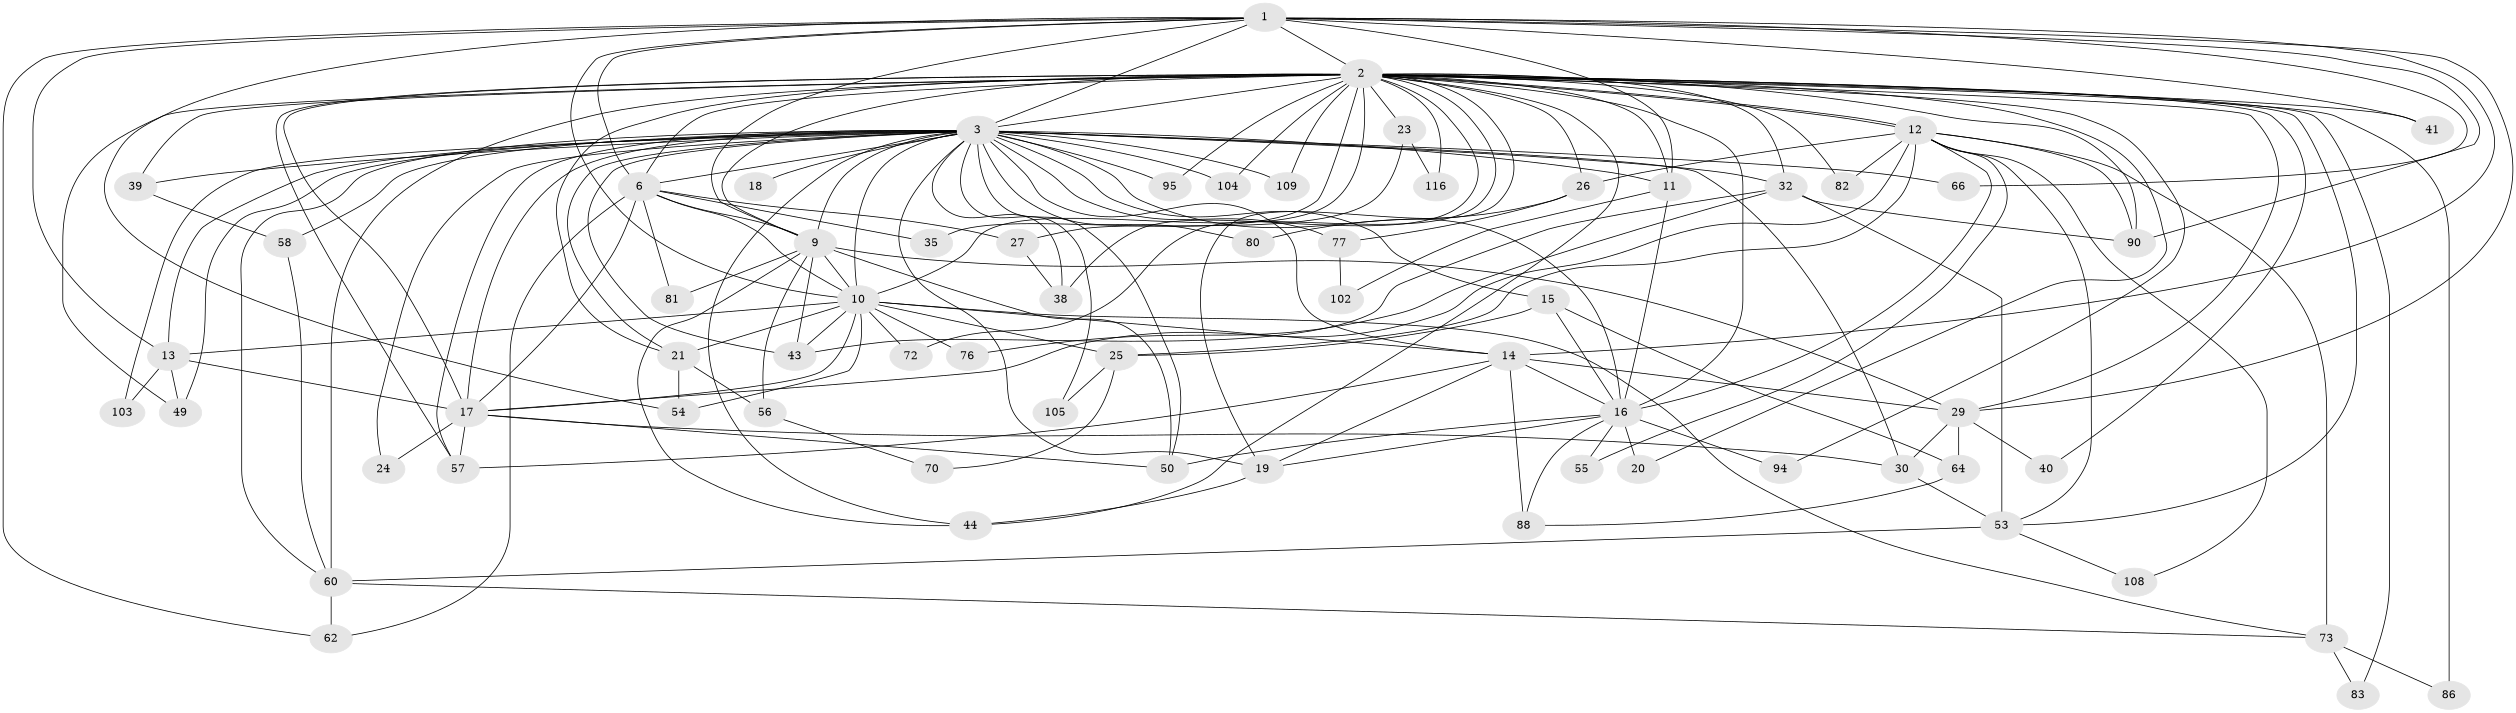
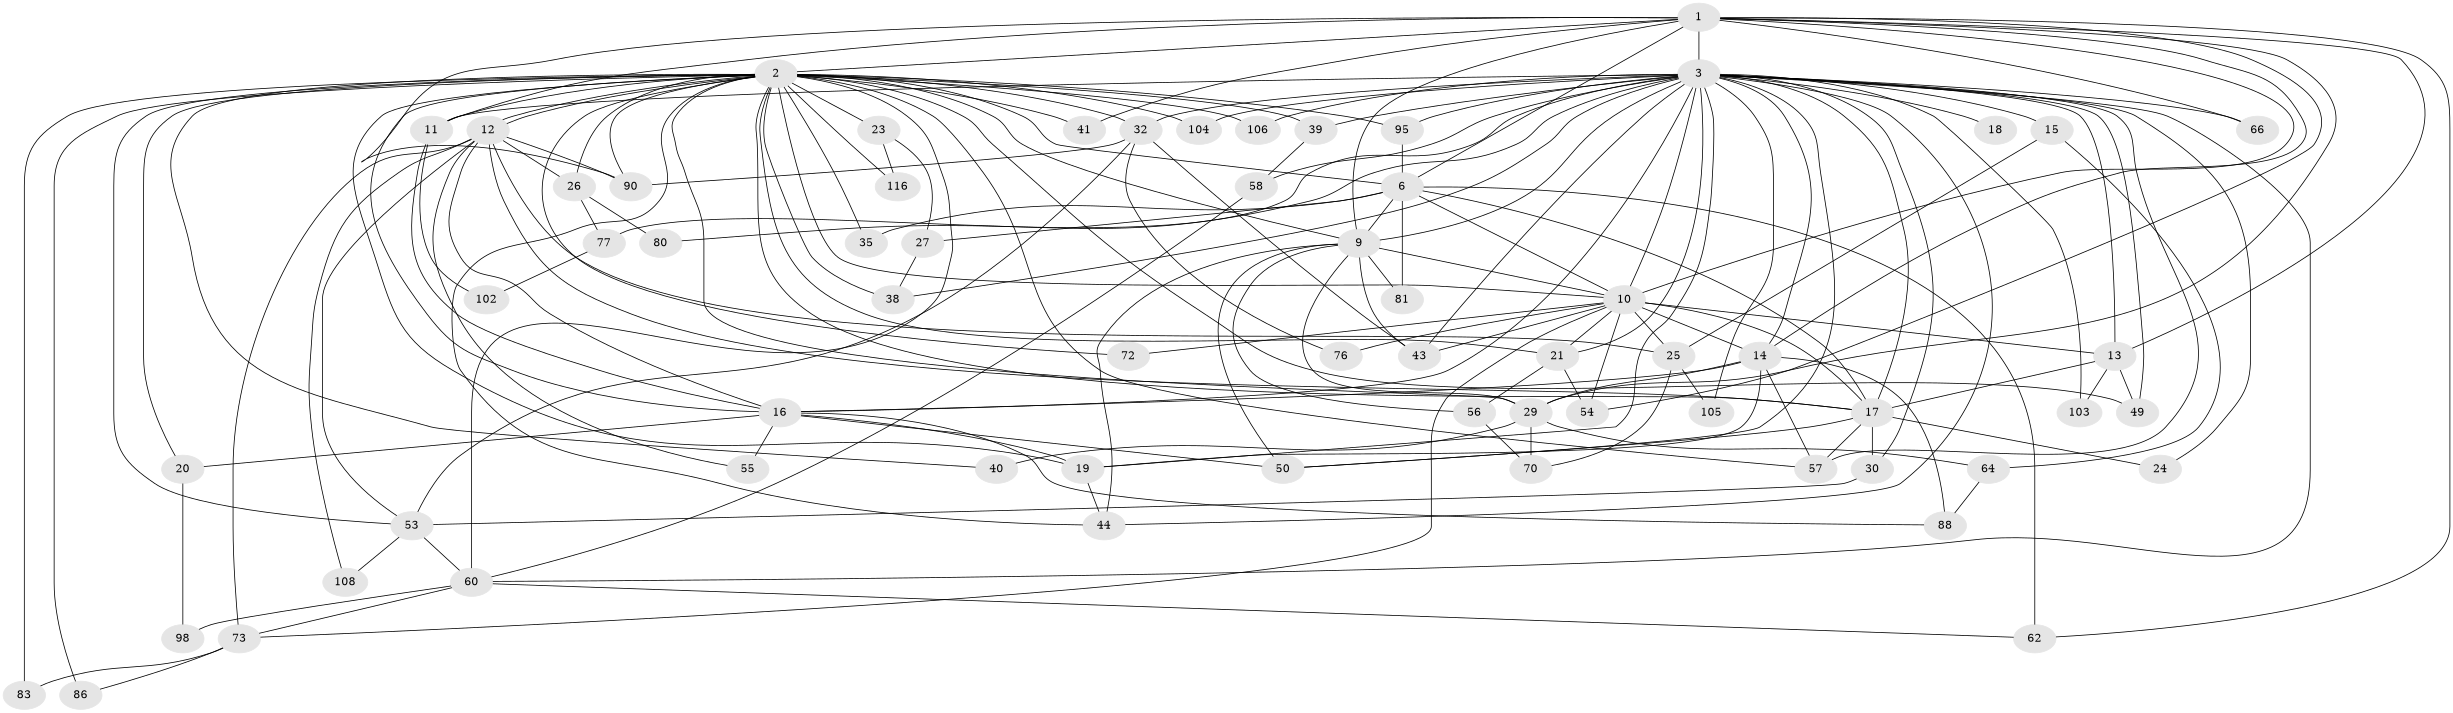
(1170, 102) -> none
(809, 159) -> (1402, 161)
(1287, 187) -> (1258, 130)
(1843, 187) -> none
(1578, 345) -> none
(1930, 441) -> (1531, 447)
(1781, 469) -> none
none -> (183, 639)
